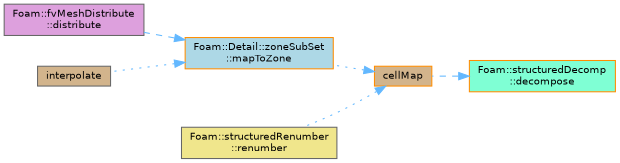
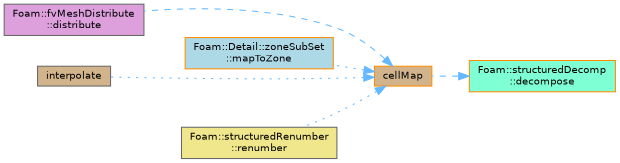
(159, 35) -> (270, 13)
(143, 68) -> (237, 79)
